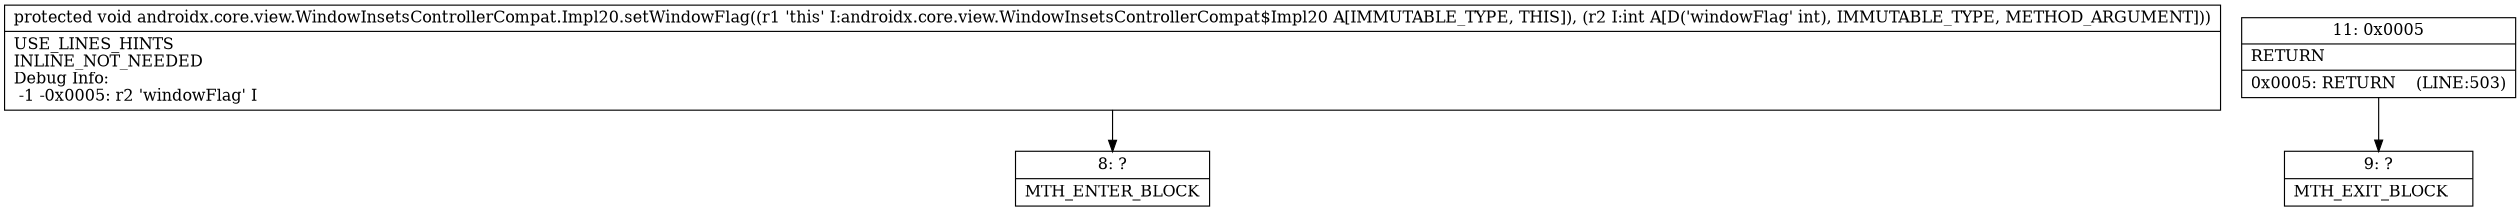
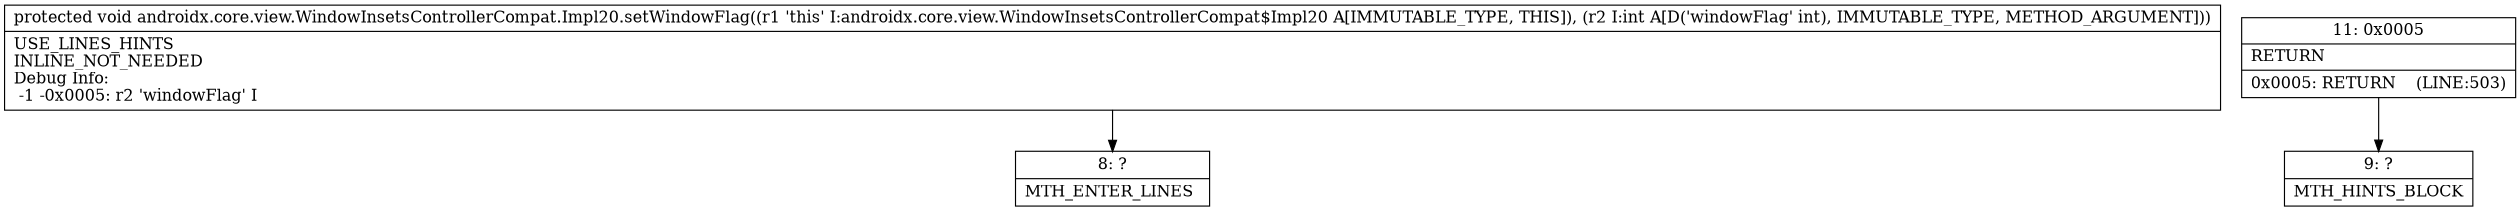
(1113, 192) -> (1109, 192)
(2371, 192) -> (2379, 192)
